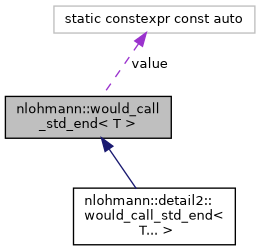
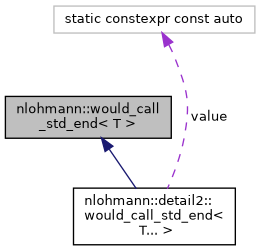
(120, 70) -> (187, 117)
